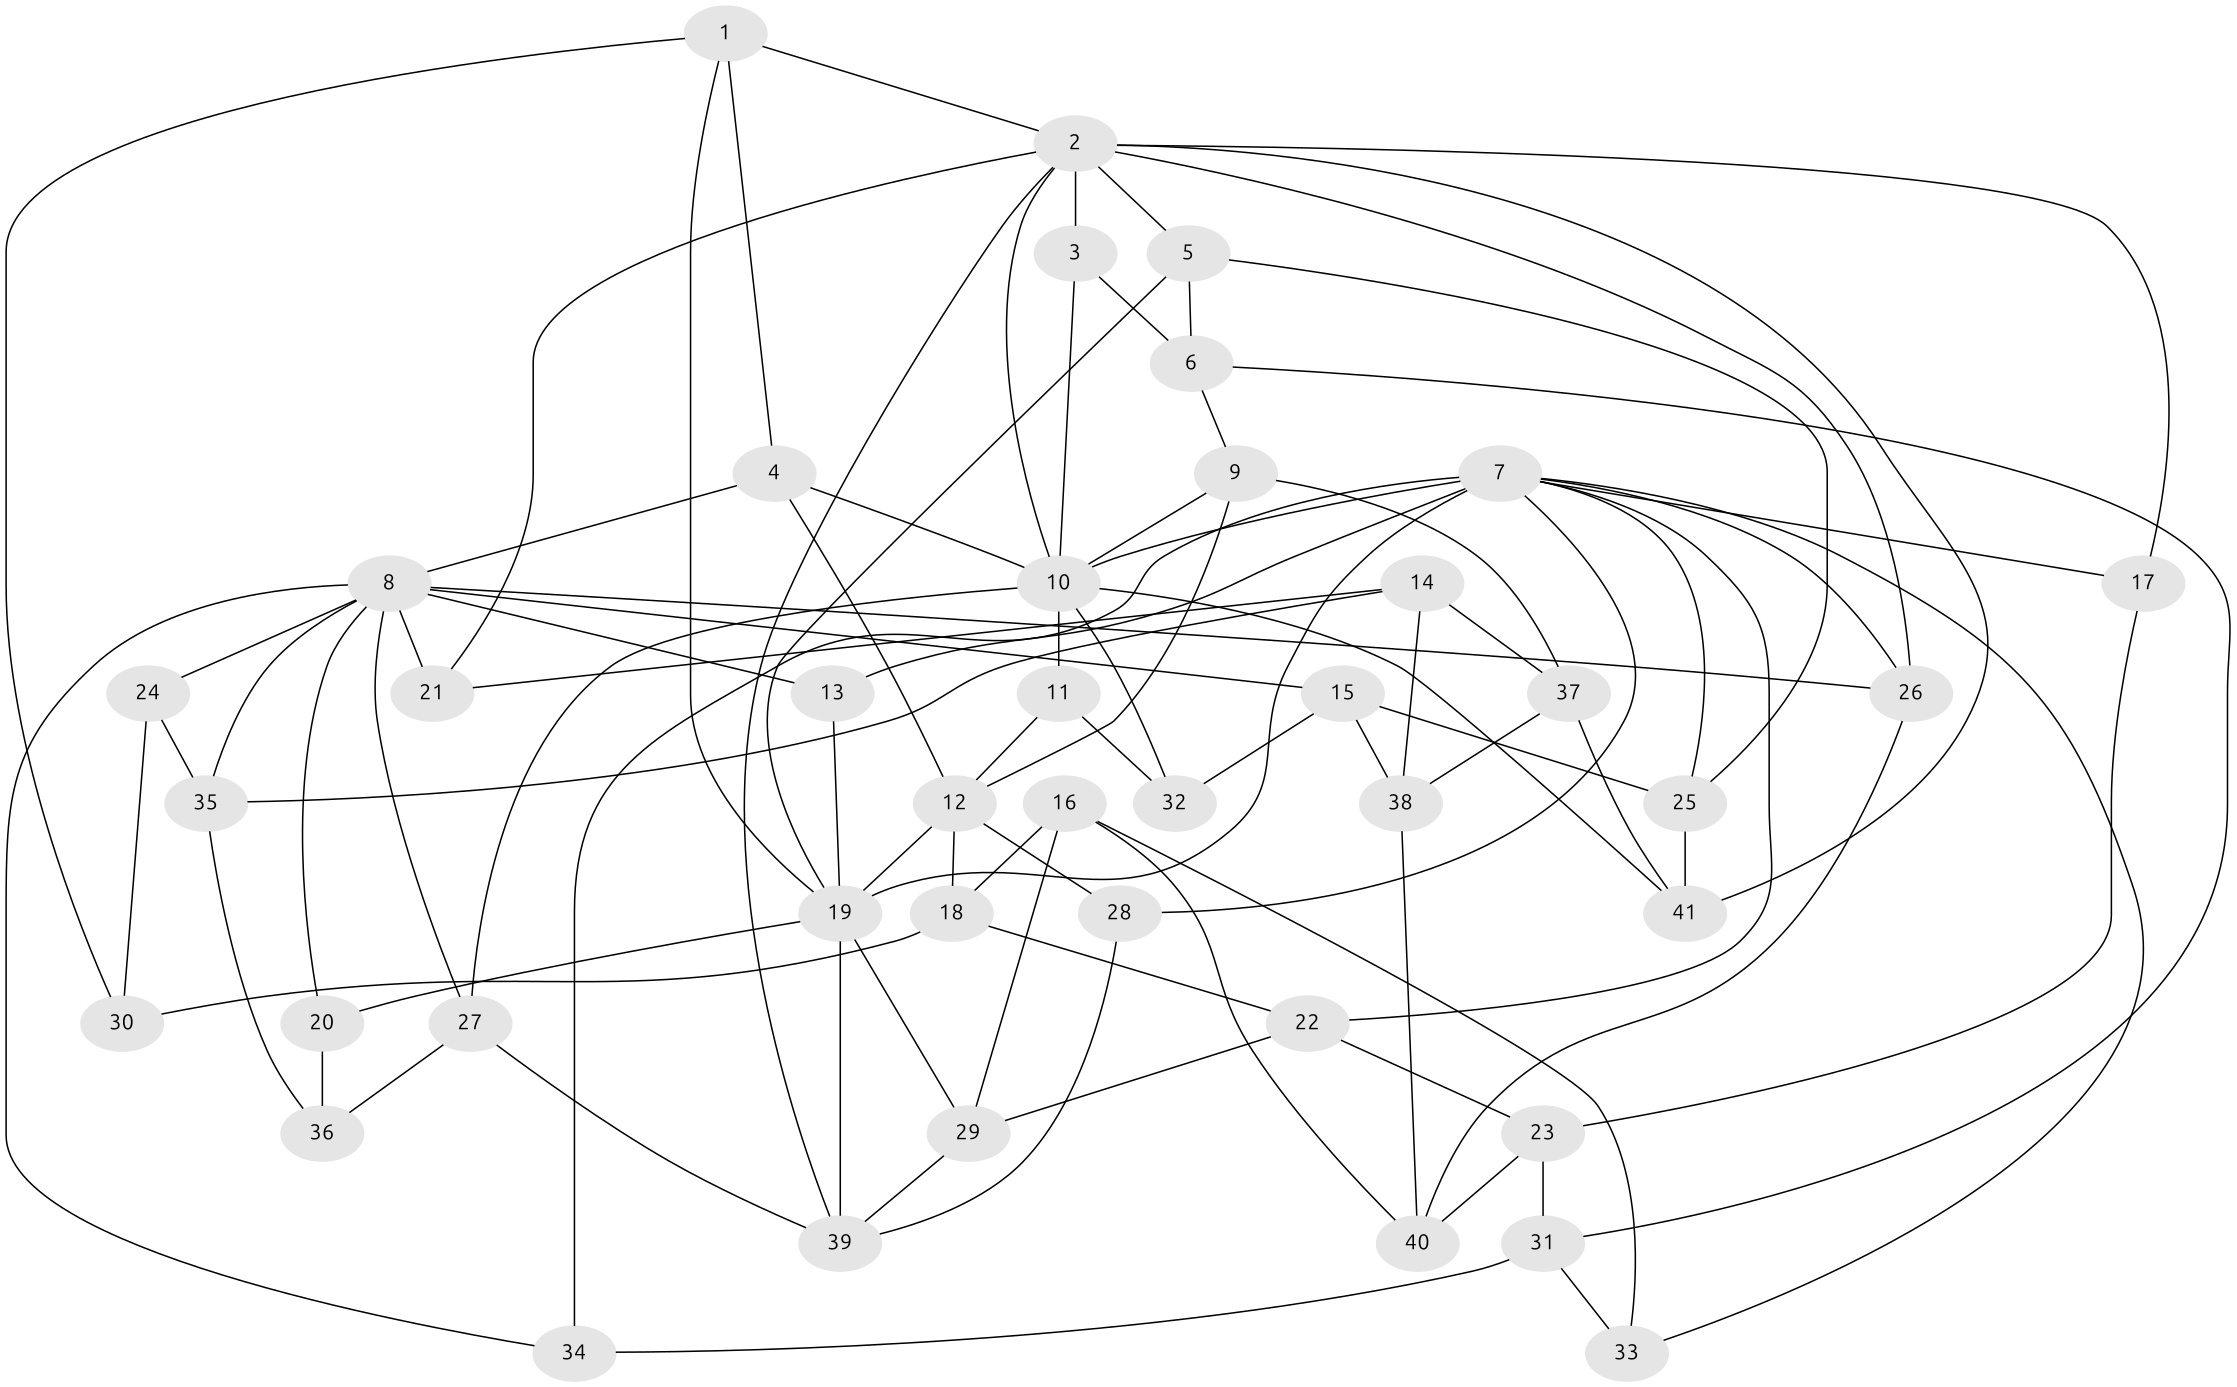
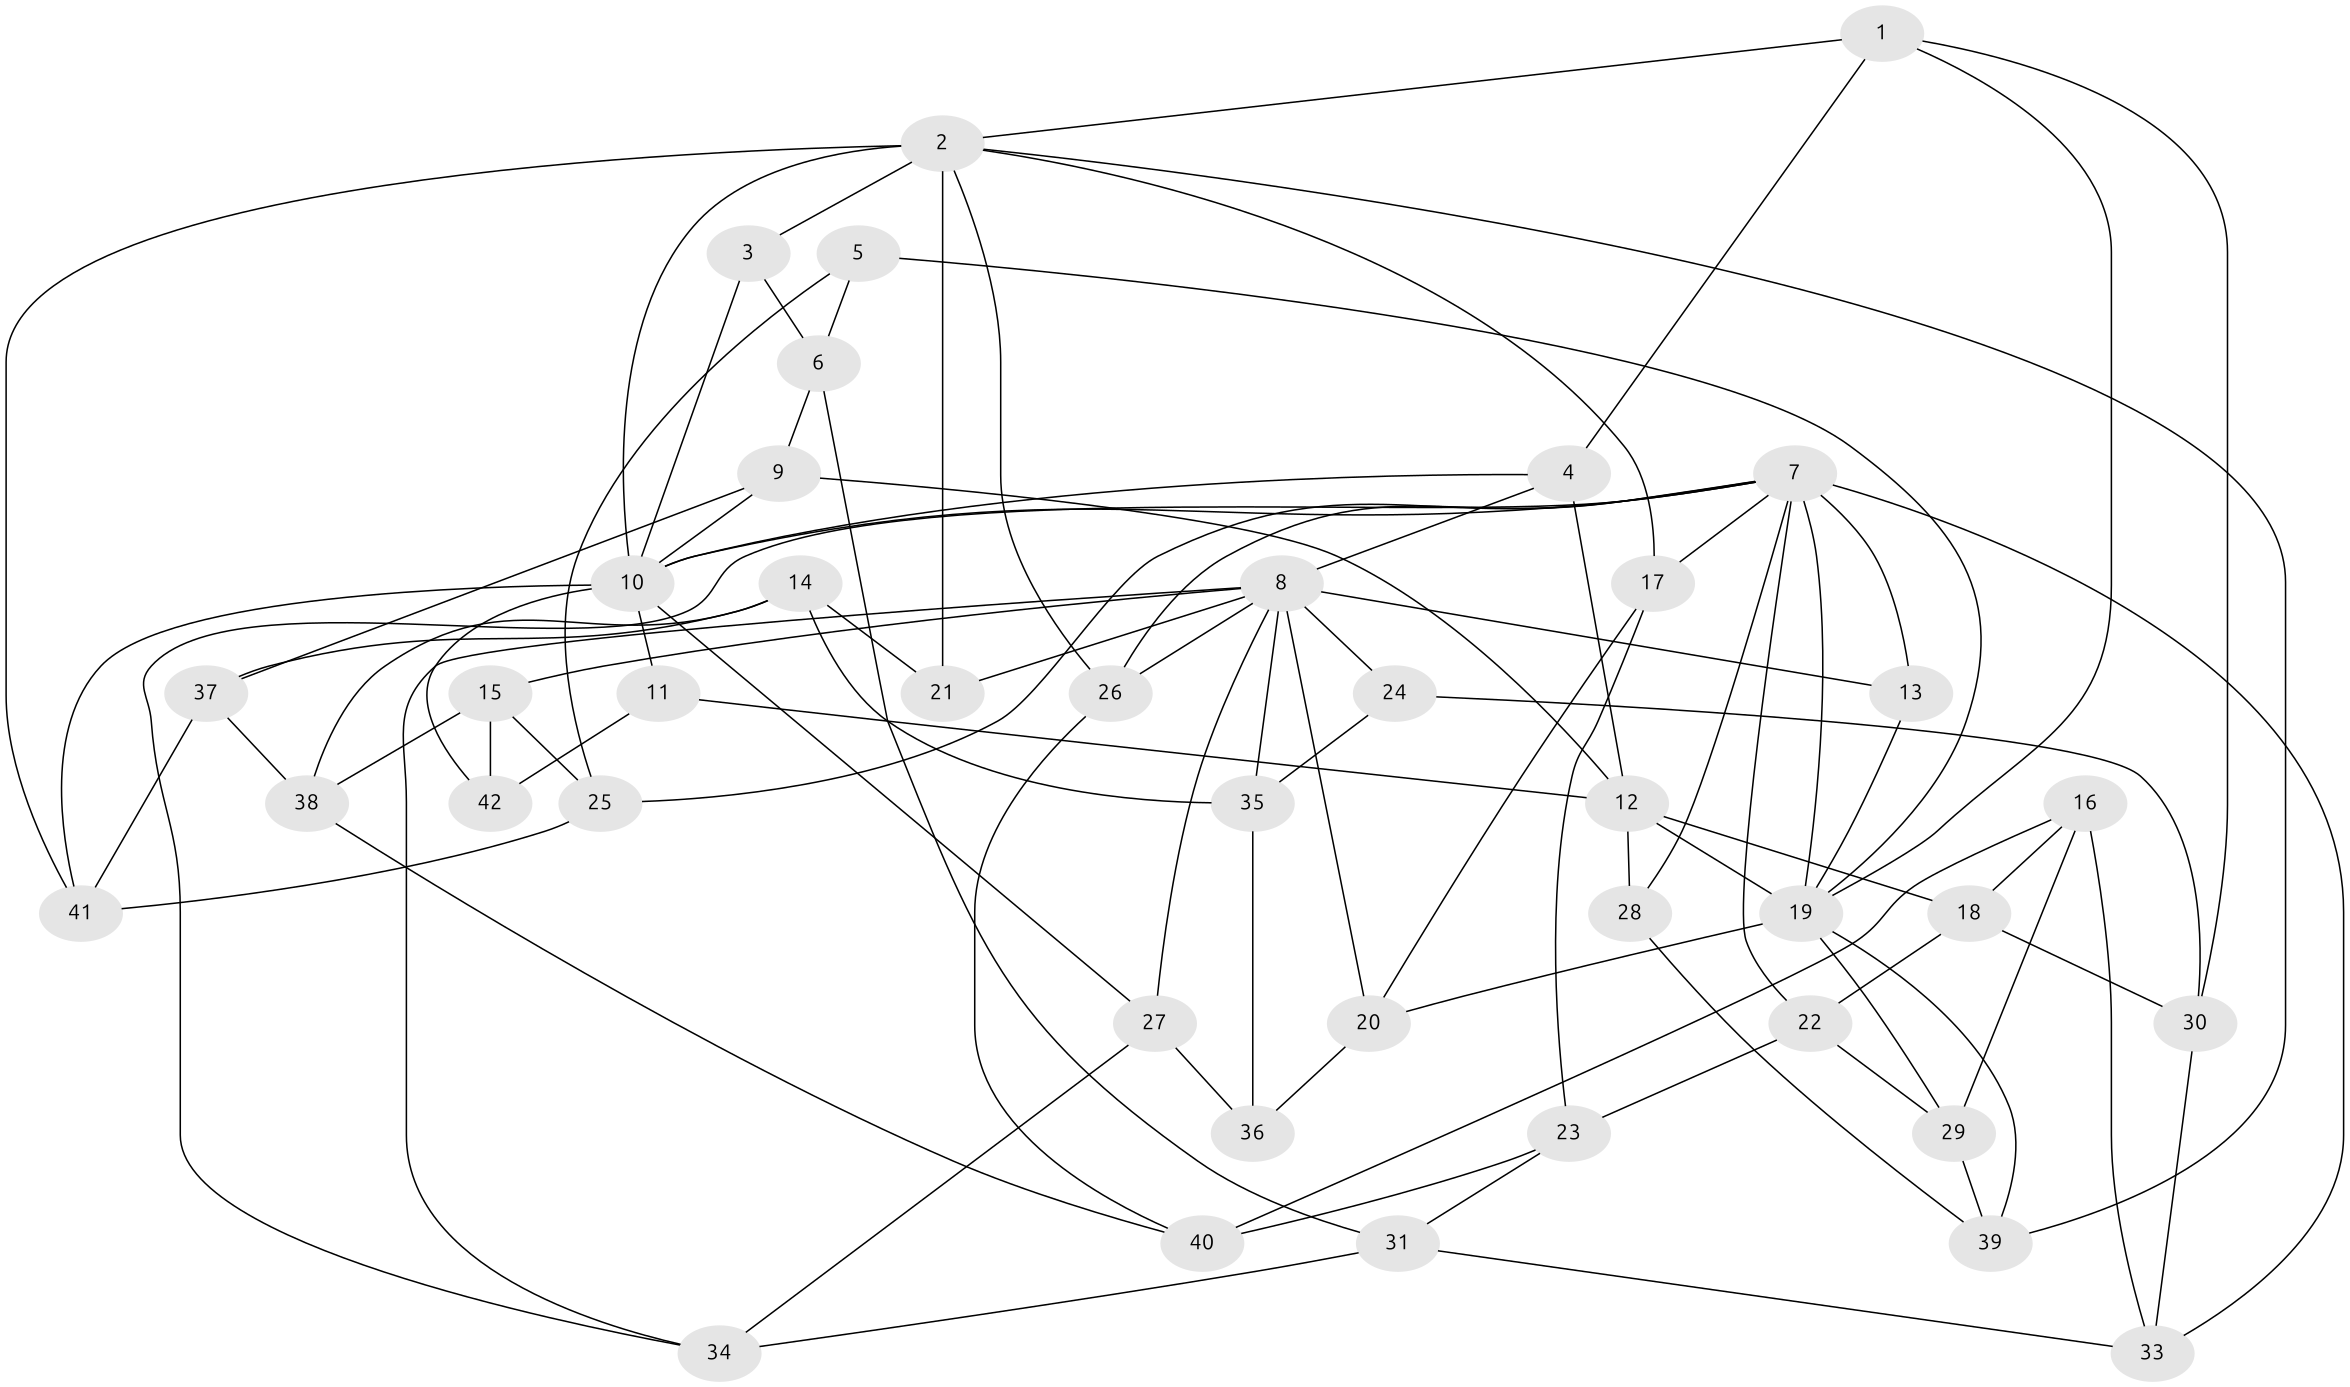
(1132, 199) -> none
none -> (1506, 801)
(1175, 804) -> (490, 804)
(645, 1147) -> (937, 1189)
none -> (2174, 1189)
